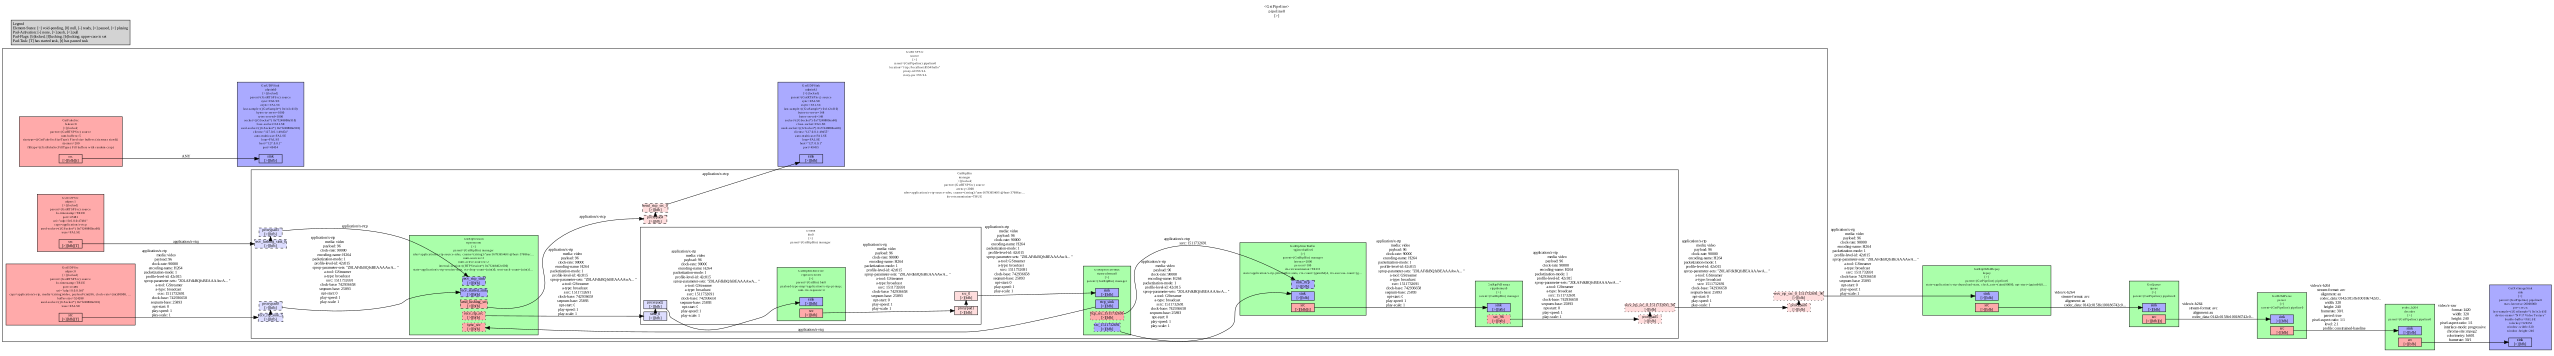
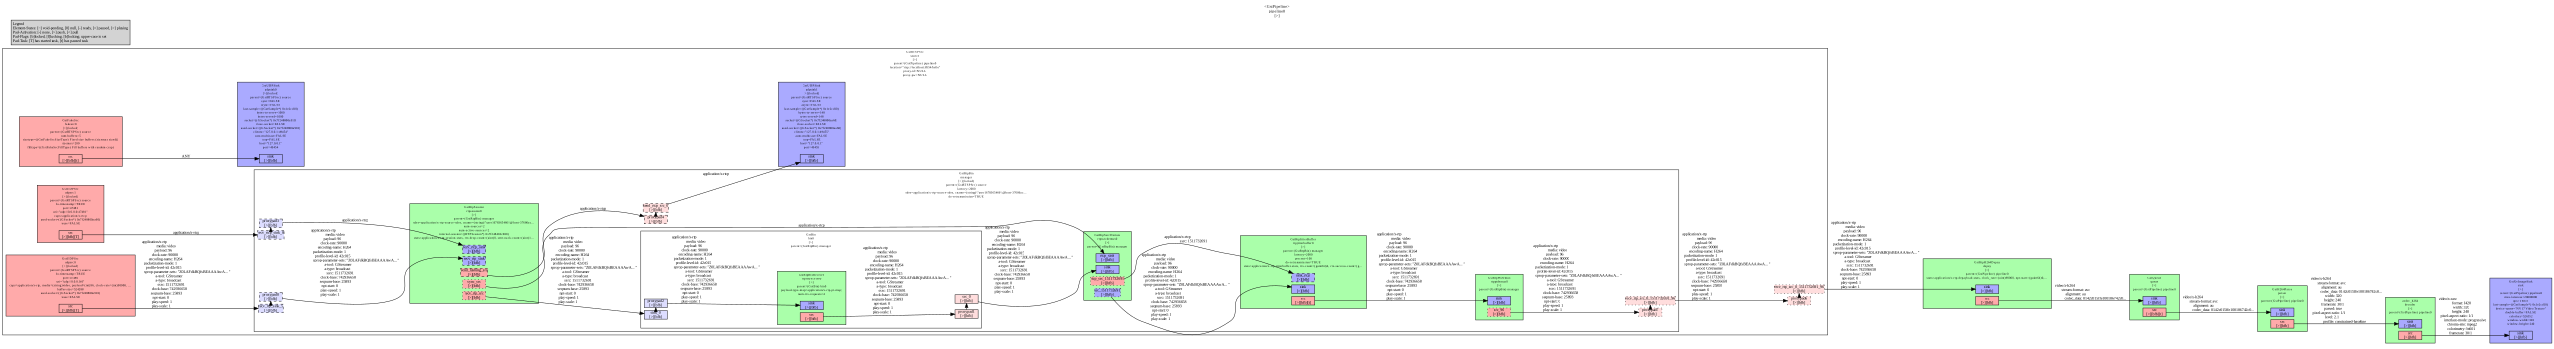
(271, 244) -> (271, 235)
(474, 293) -> (474, 261)
(794, 332) -> (778, 227)
